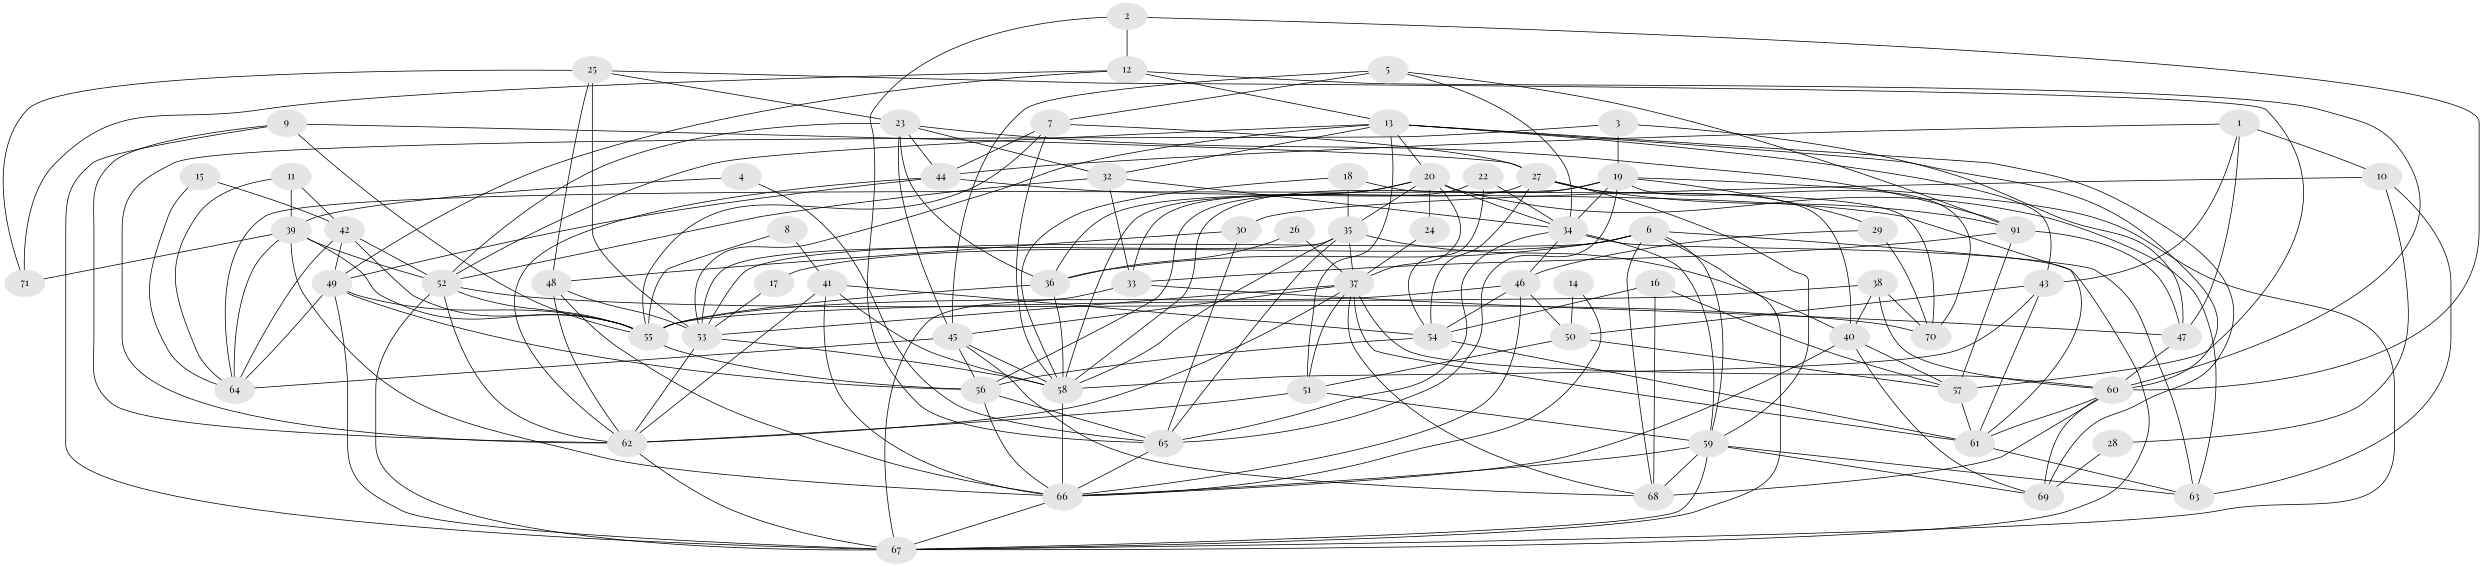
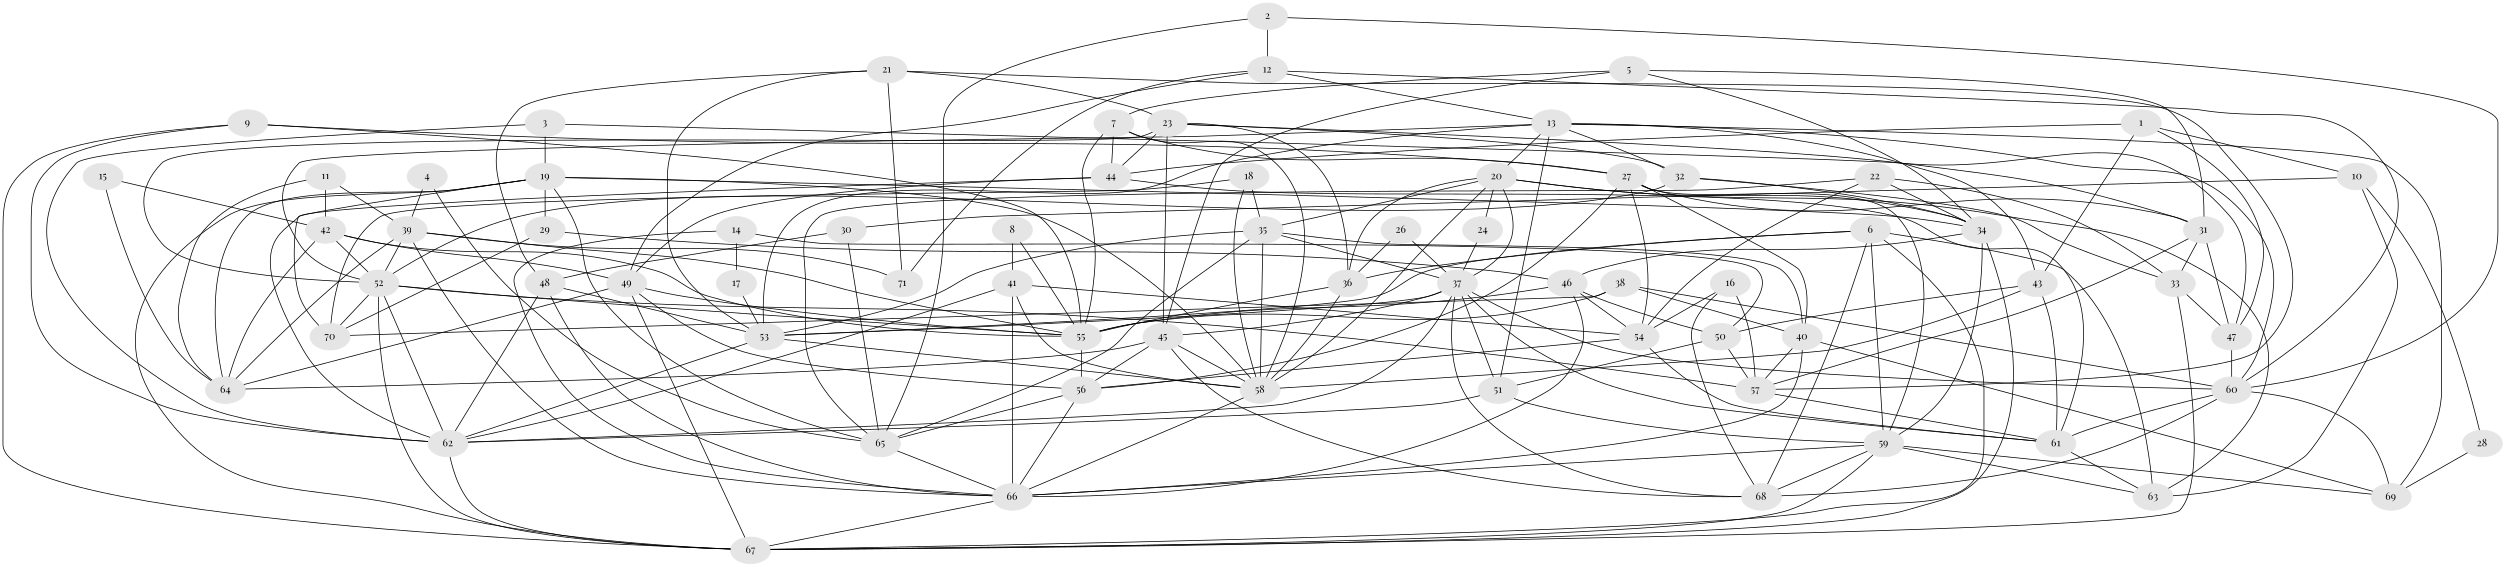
(592, 70) -> (887, 70)
(2016, 230) -> (2203, 230)
(1294, 251) -> (736, 257)
none -> (868, 309)
(1411, 386) -> (1215, 193)
